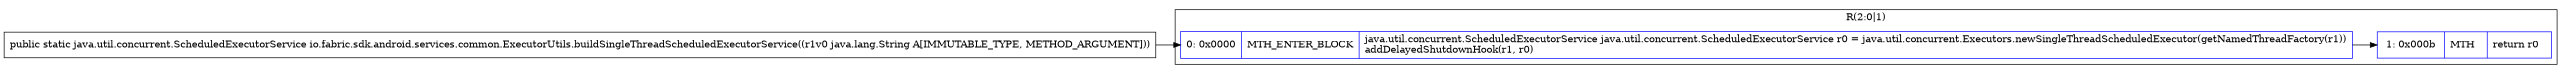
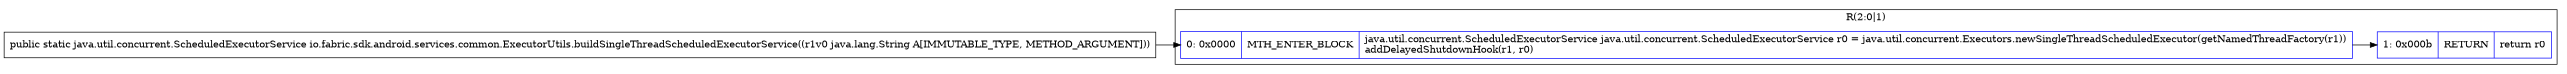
(2462, 45) -> (2466, 45)
